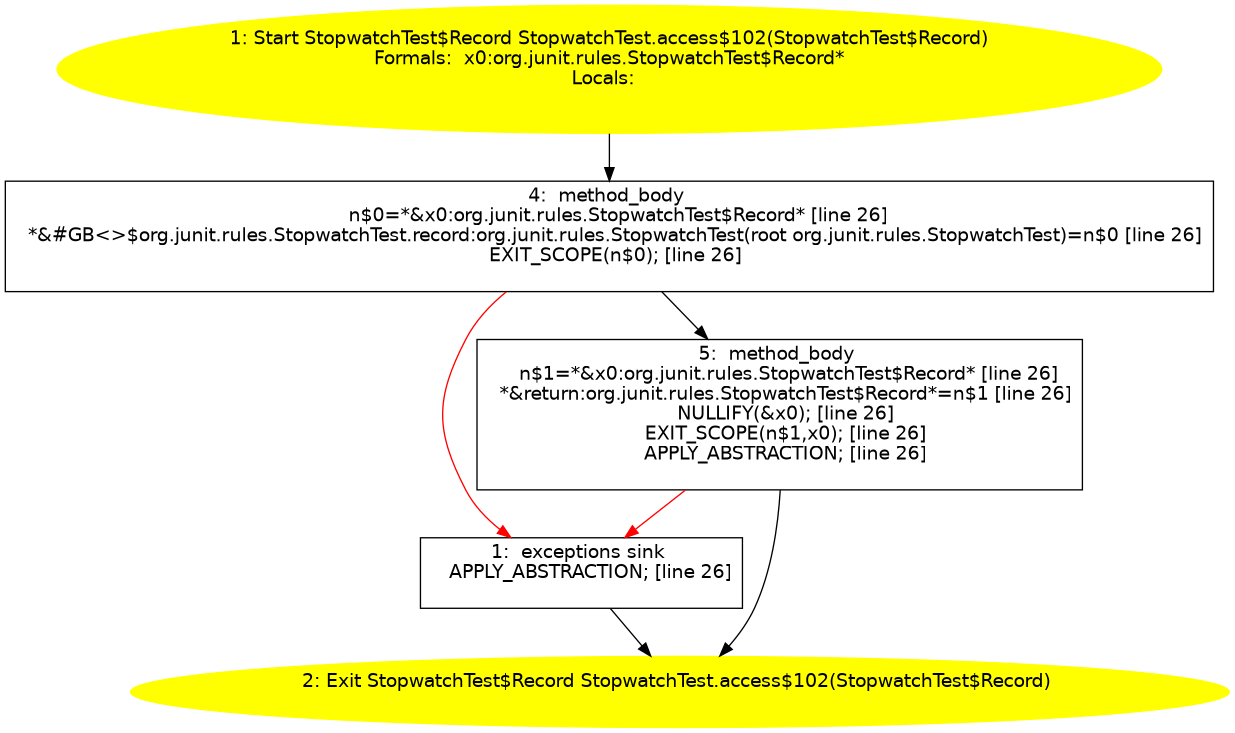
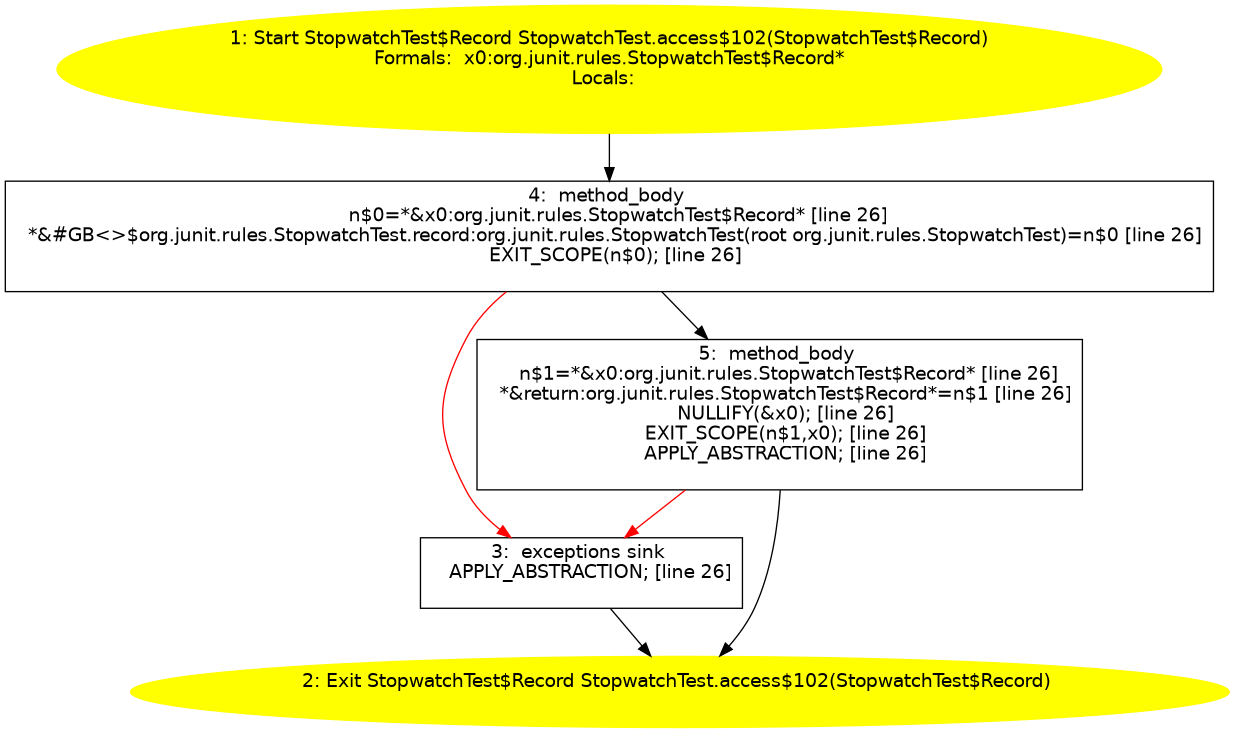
(581, 573) -> (581, 573)
